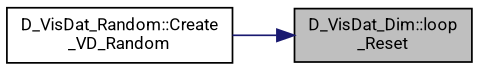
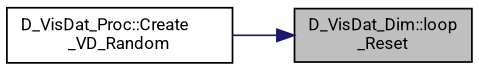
(120, 35) -> (120, 35)
